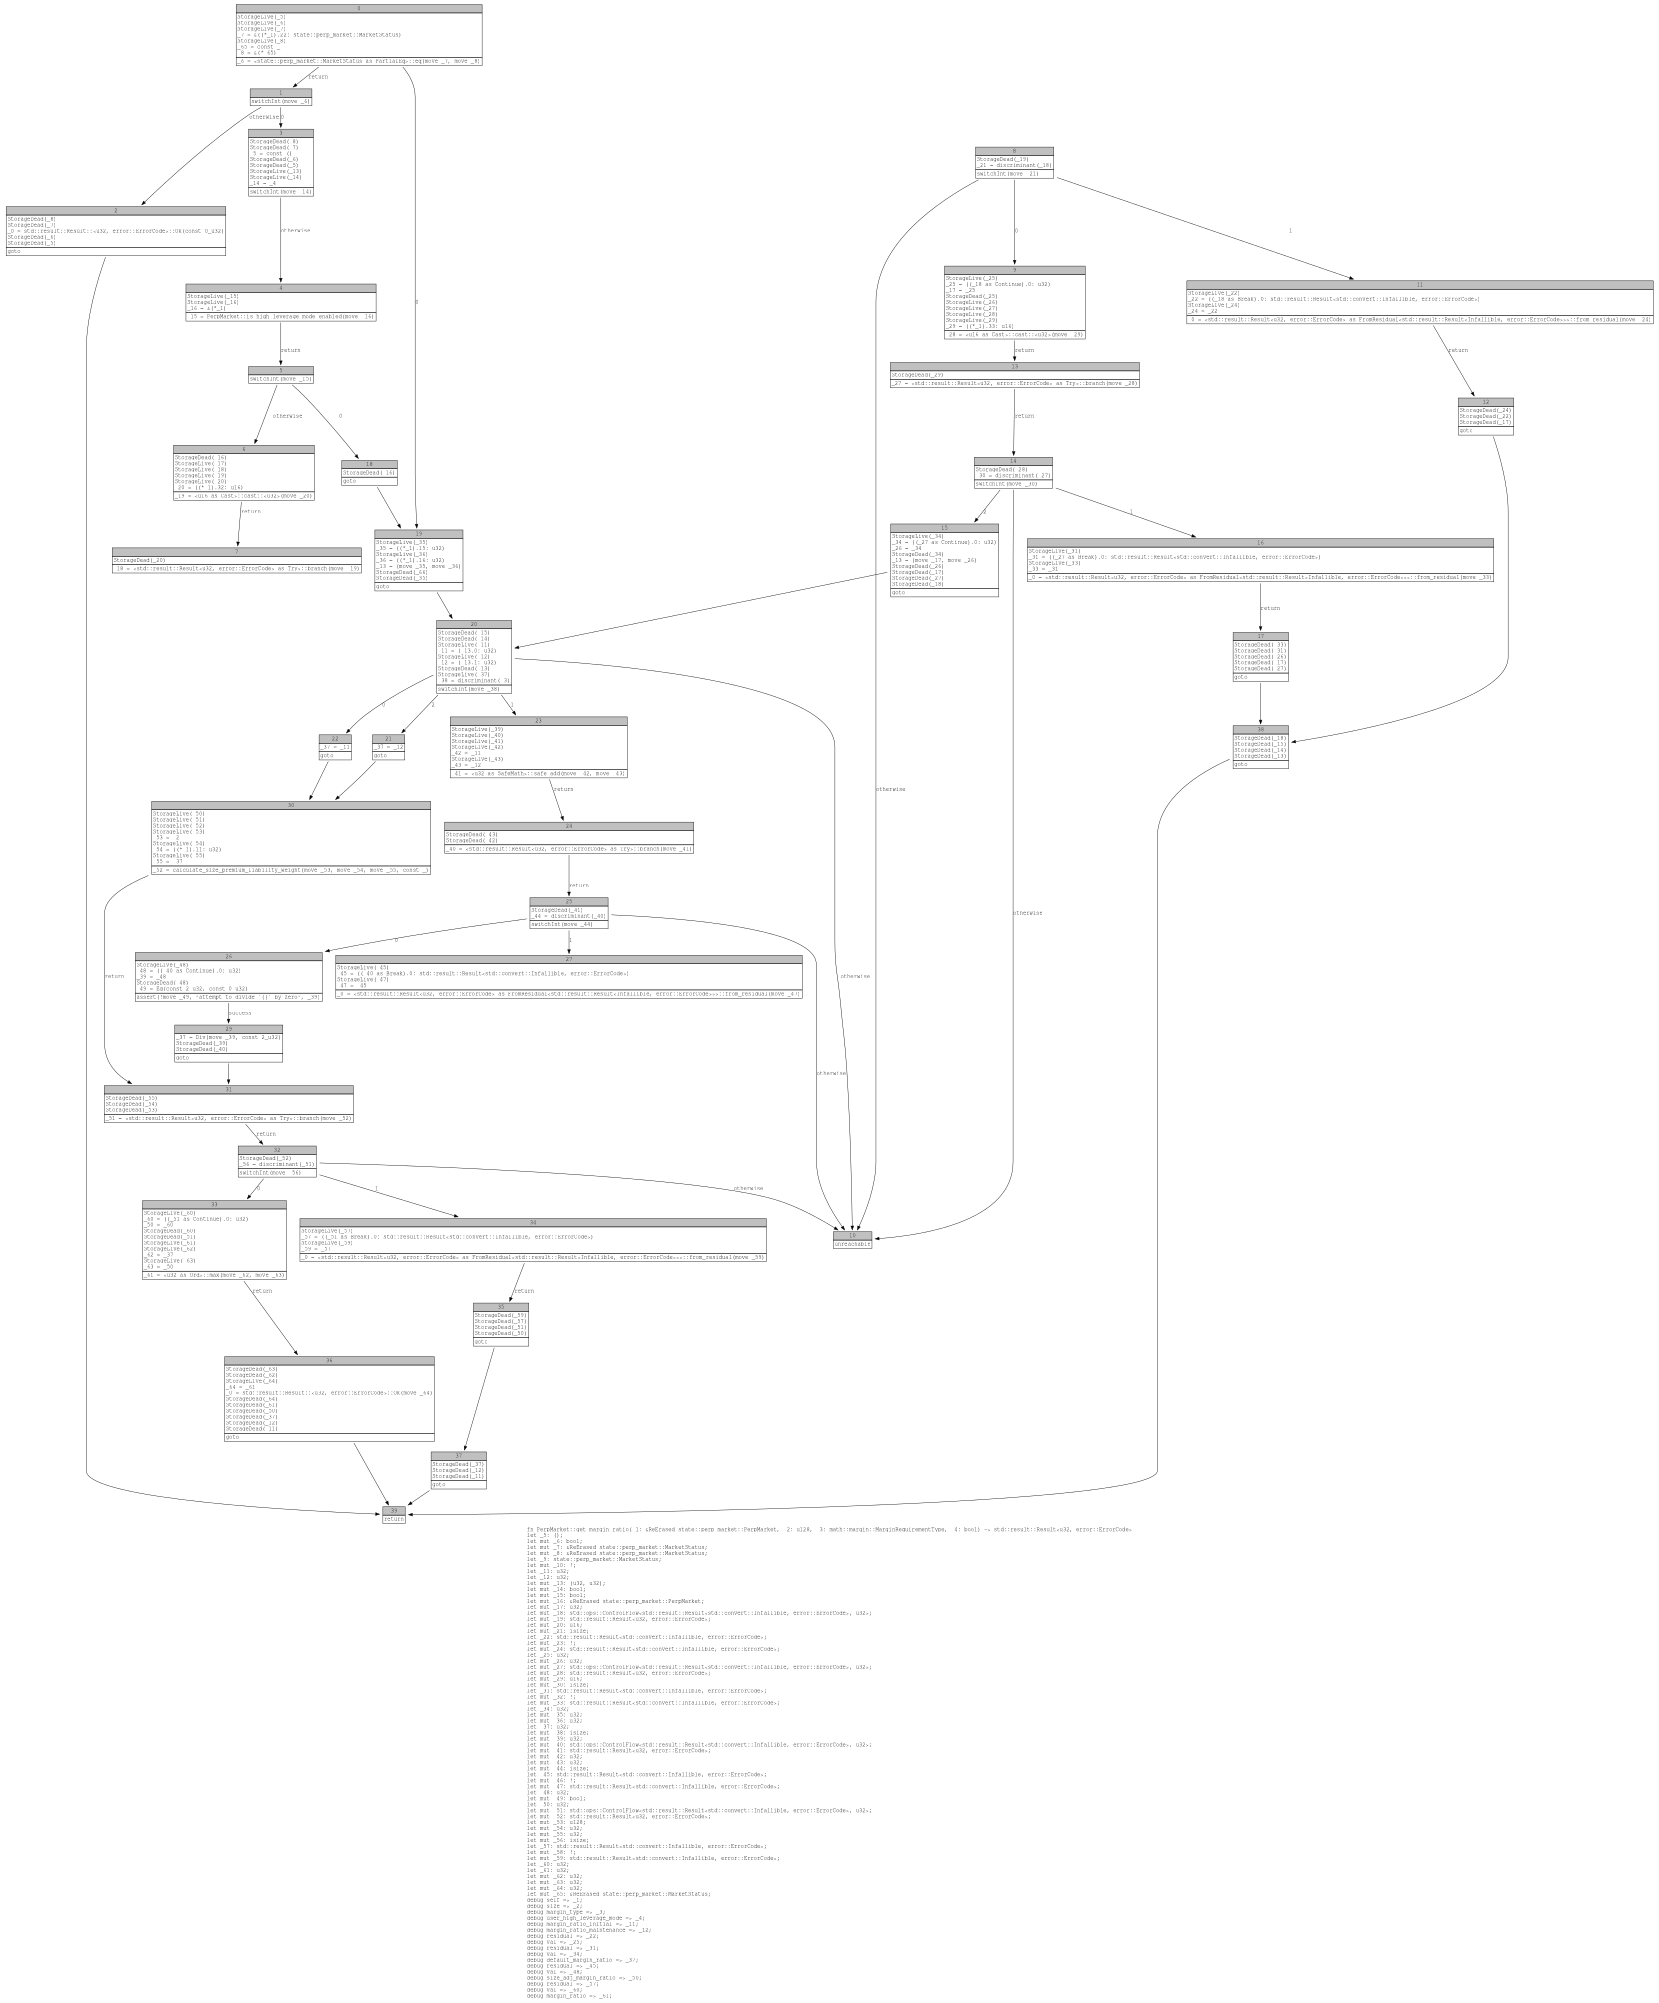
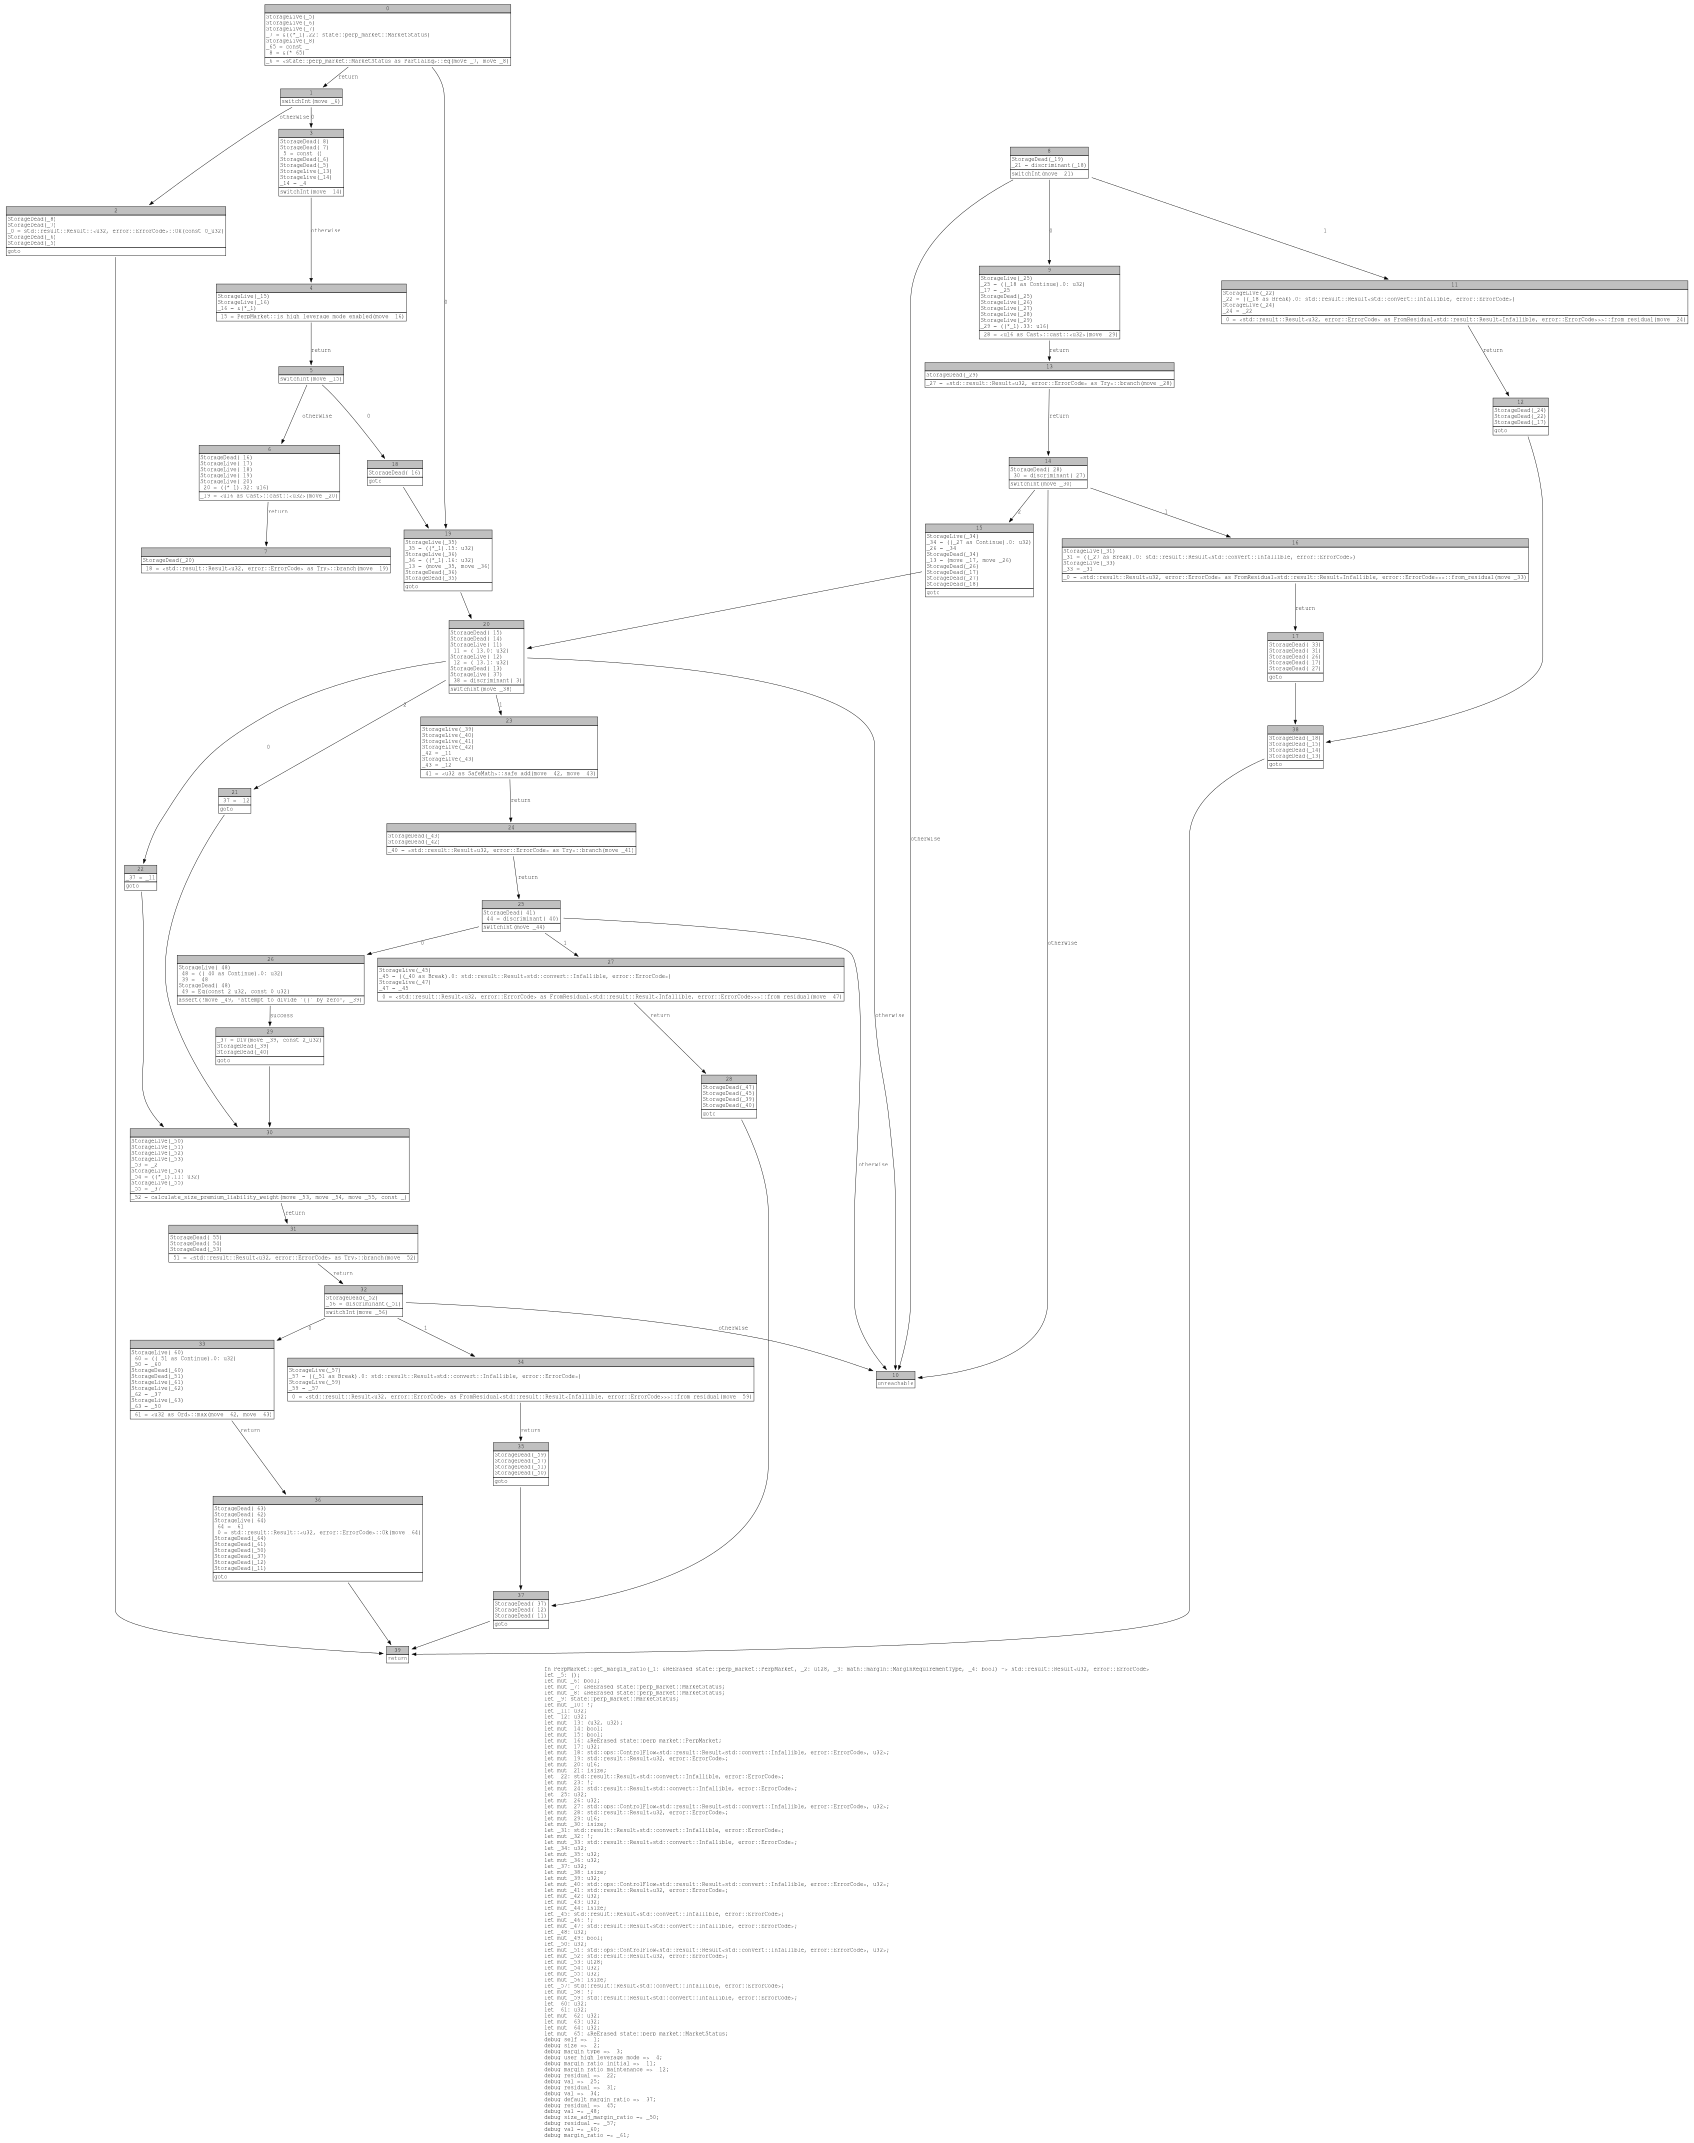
(403, 572) -> (432, 572)
(229, 1072) -> (270, 1095)
none -> (729, 1097)
